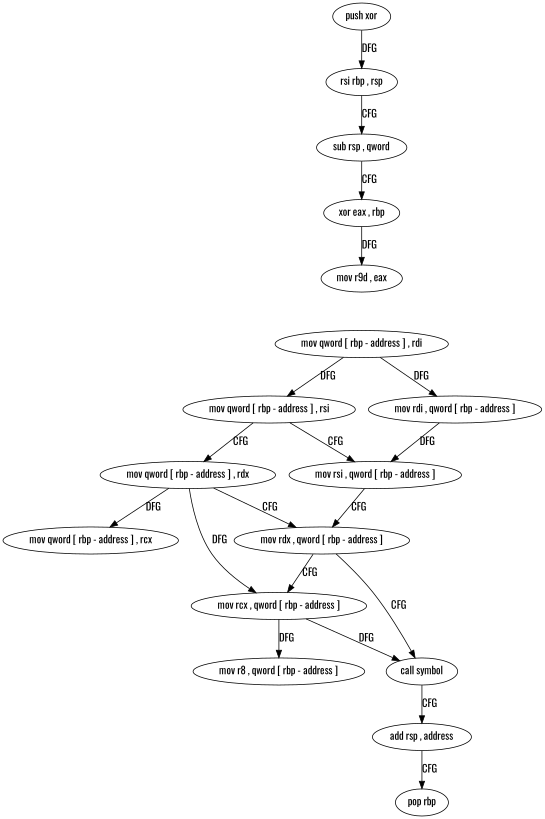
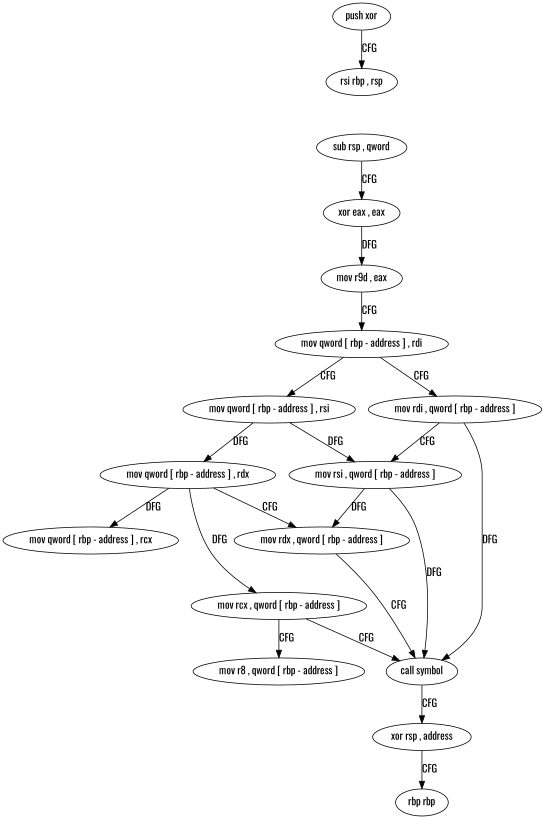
(370, 49) -> (370, 49)
(362, 111) -> none
(362, 213) -> (362, 213)
none -> (362, 307)
(328, 377) -> (328, 377)
(422, 377) -> (422, 377)
(241, 442) -> (241, 442)
(336, 442) -> (336, 442)
(428, 442) -> (428, 442)
(359, 508) -> (359, 508)
none -> (482, 544)
none -> (425, 564)
(302, 570) -> none
(287, 639) -> (287, 639)
(367, 639) -> (367, 639)
(422, 737) -> (422, 737)
(422, 802) -> (422, 802)
